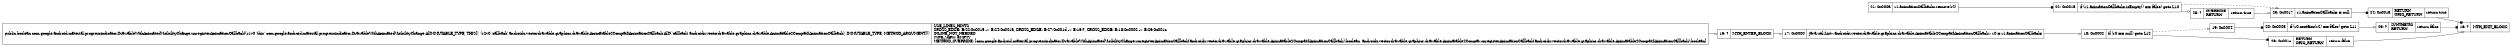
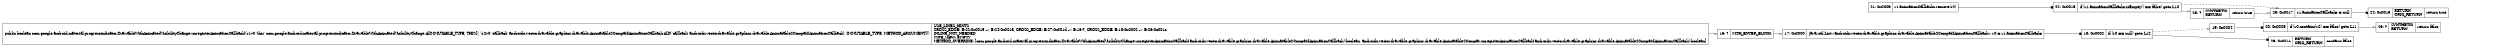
(2216, 11) -> (2216, 11)
(2483, 27) -> none
(2061, 34) -> (2061, 34)
(2339, 41) -> (2339, 41)
